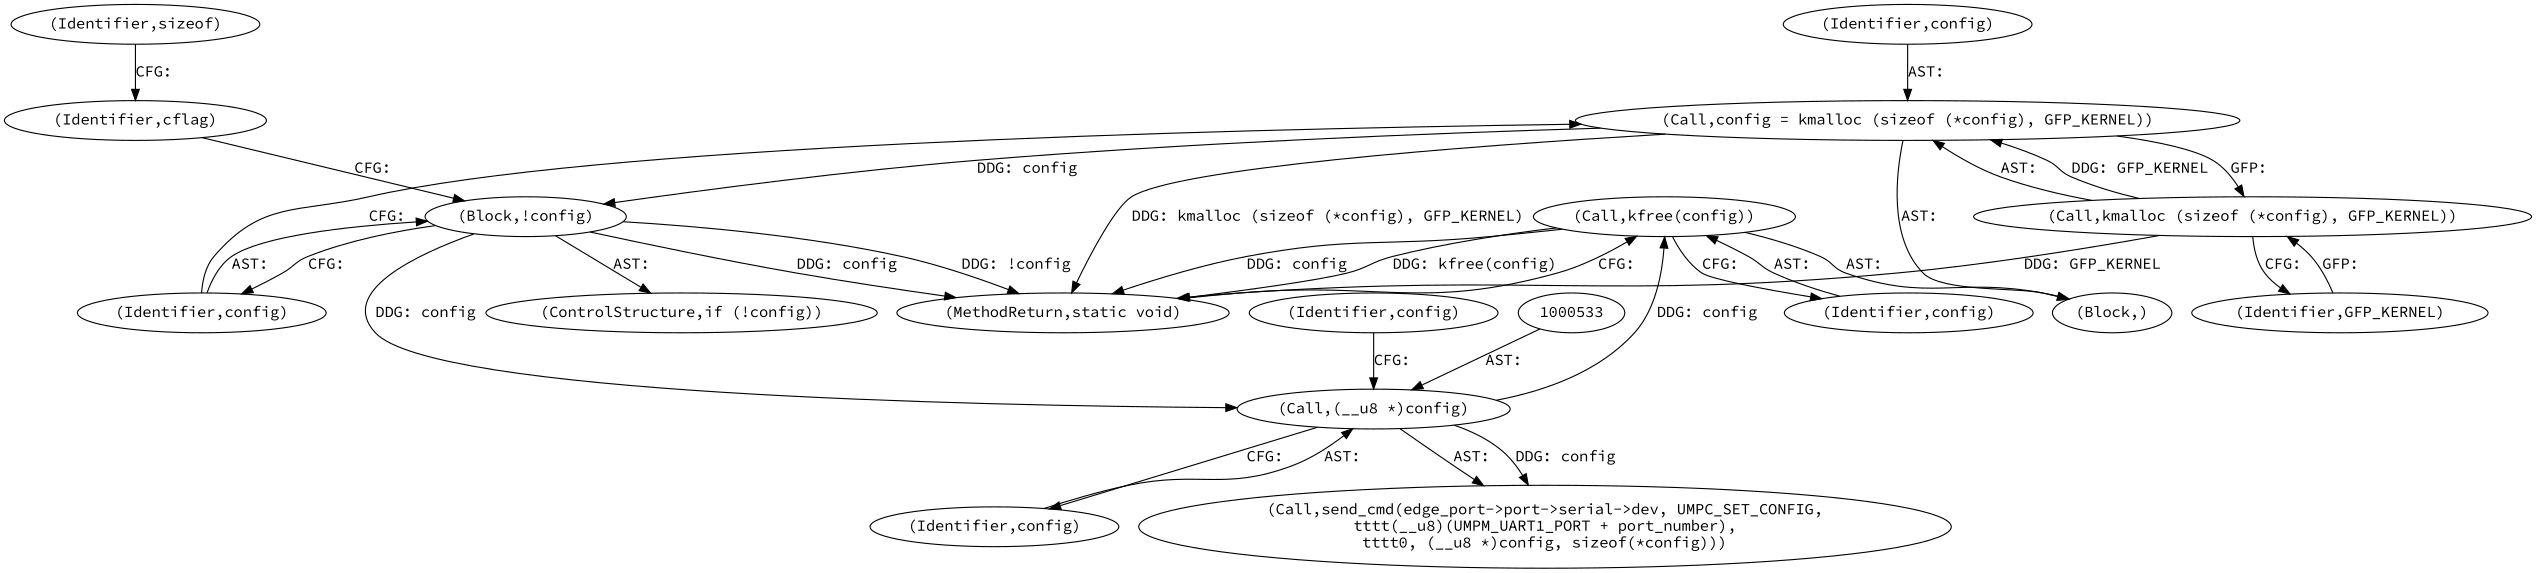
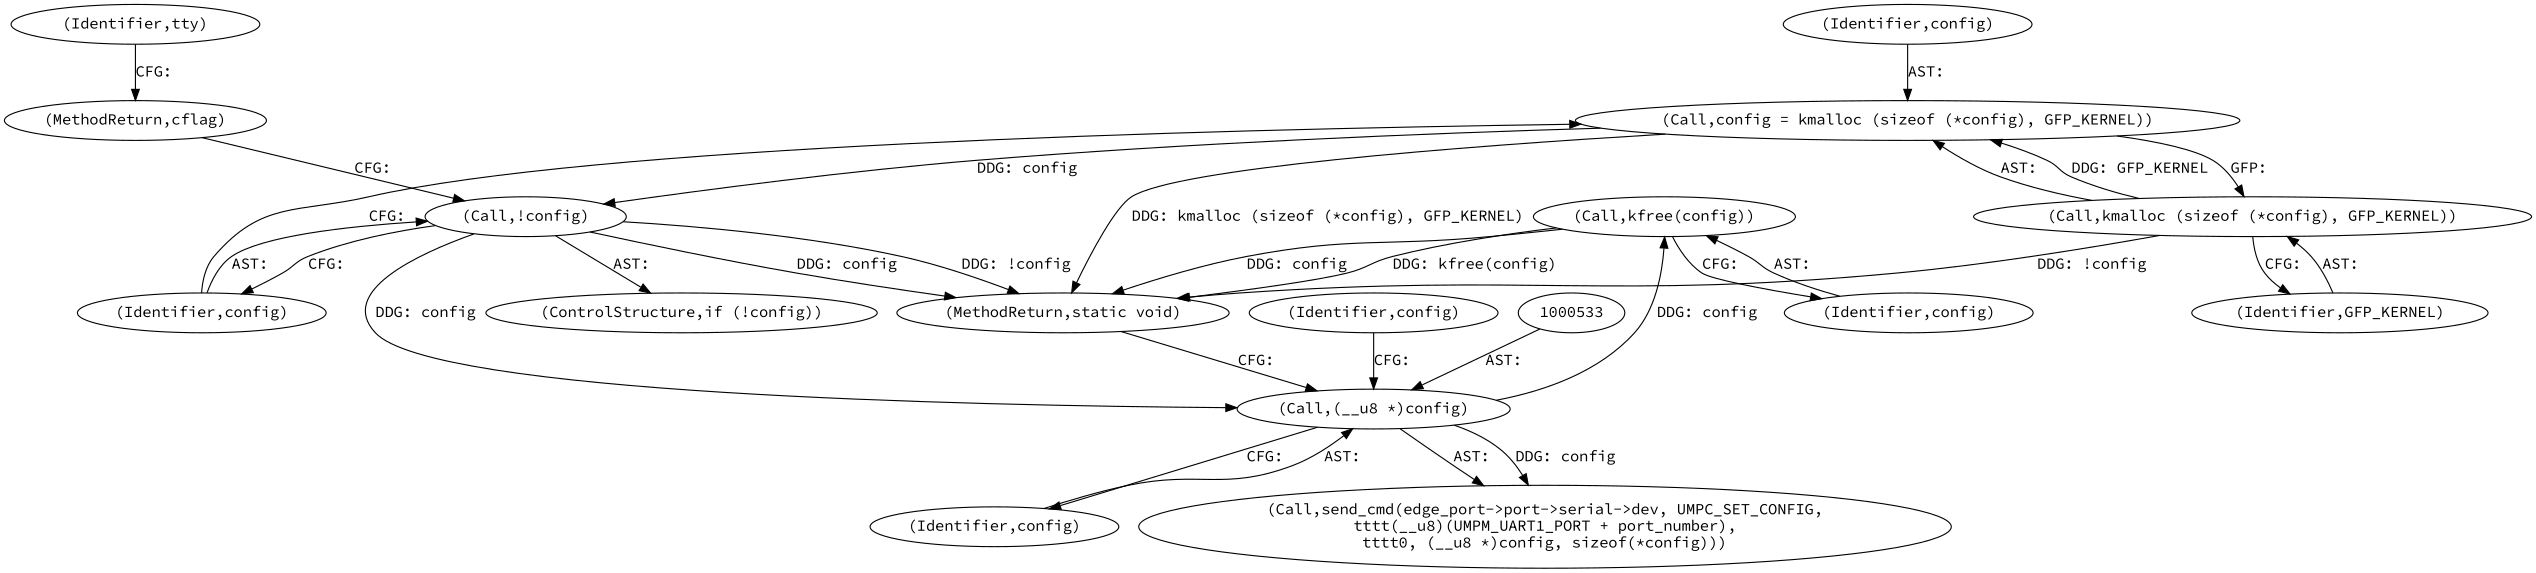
(135, 24) -> (135, 24)
(135, 121) -> (135, 121)
(526, 217) -> (526, 217)
(2092, 265) -> (2092, 265)
(2345, 265) -> (2345, 265)
(1407, 293) -> (1214, 360)
(2112, 313) -> none
